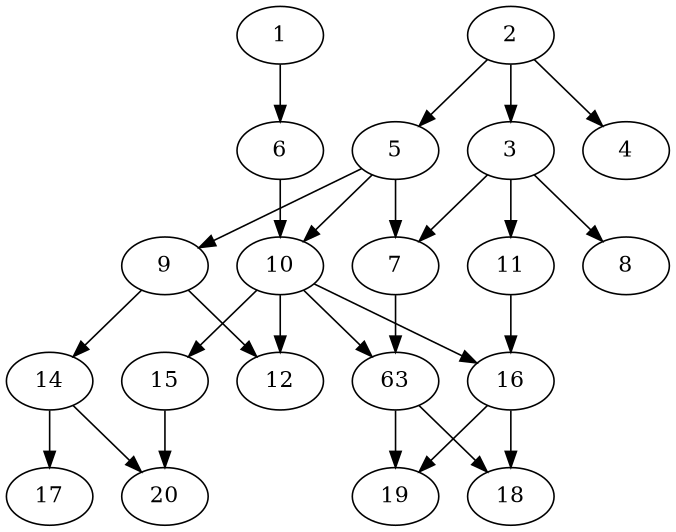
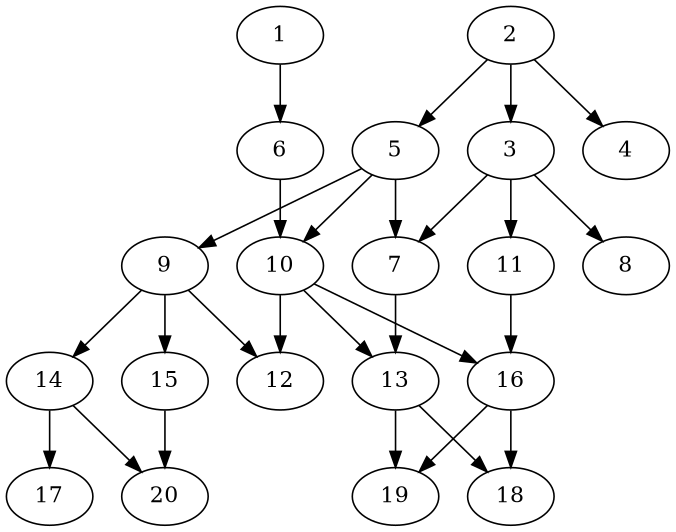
(230, 316) -> (165, 316)
(396, 381) -> (396, 381)
